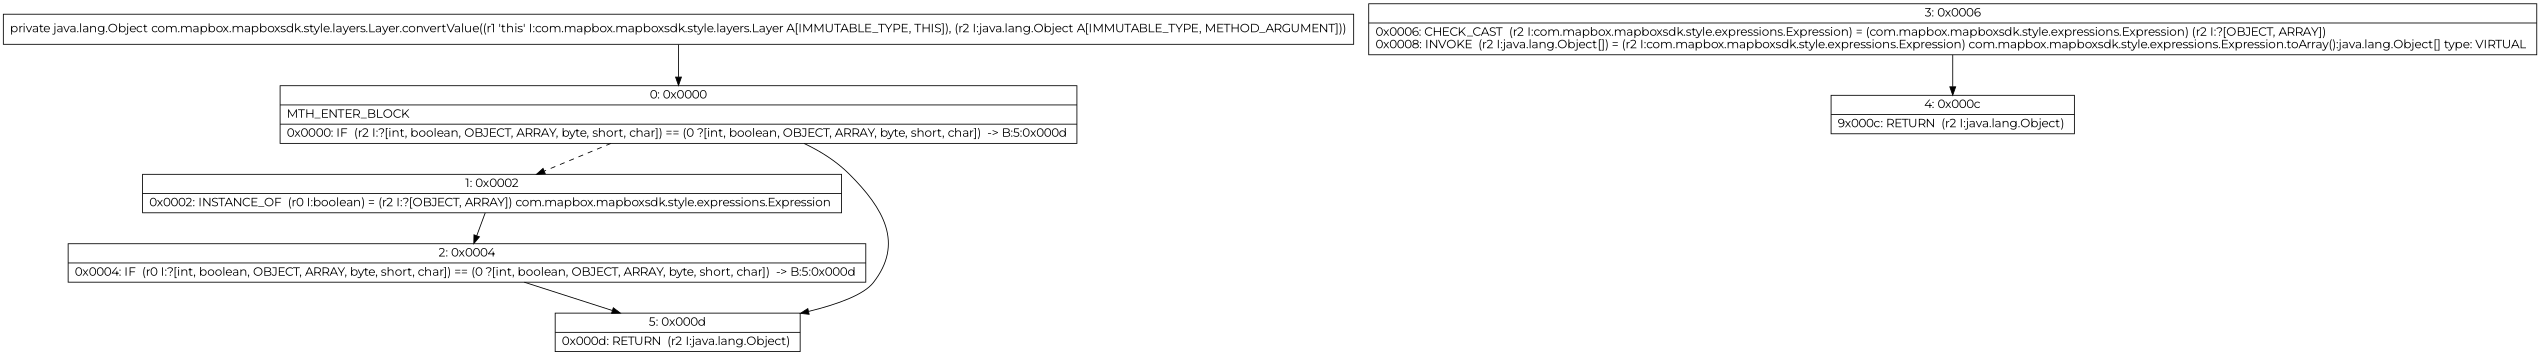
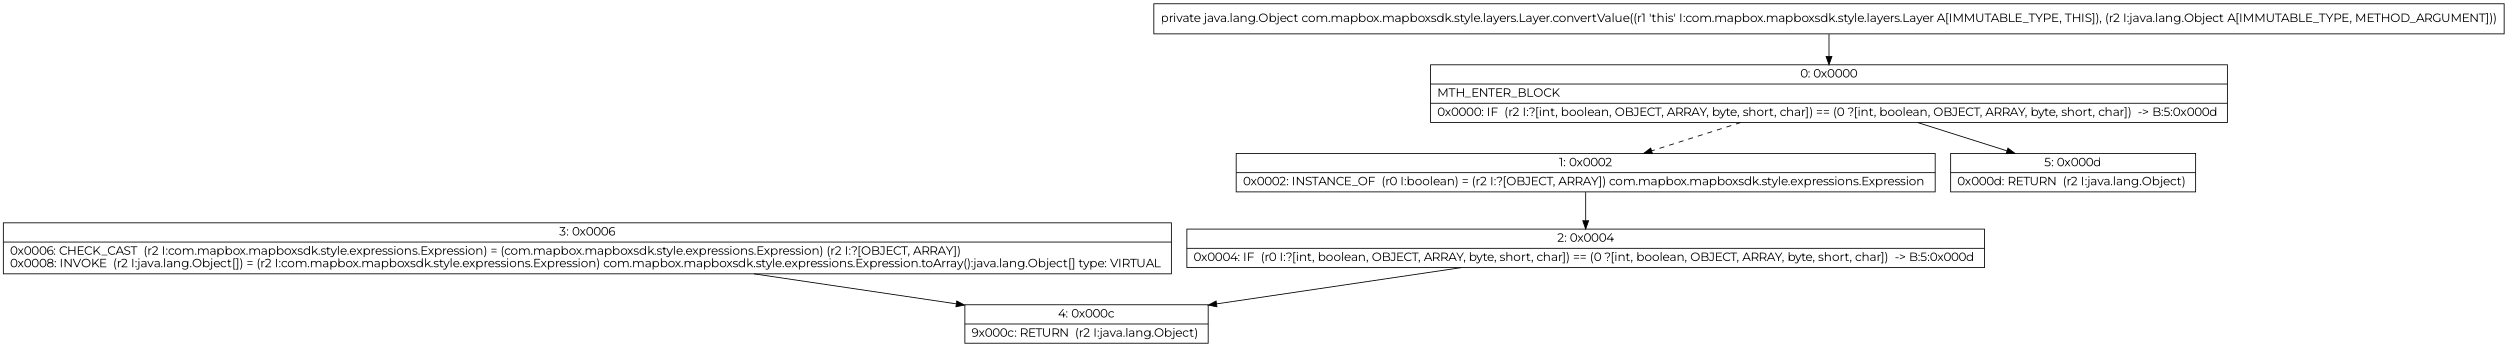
(568, 296) -> (1339, 286)
